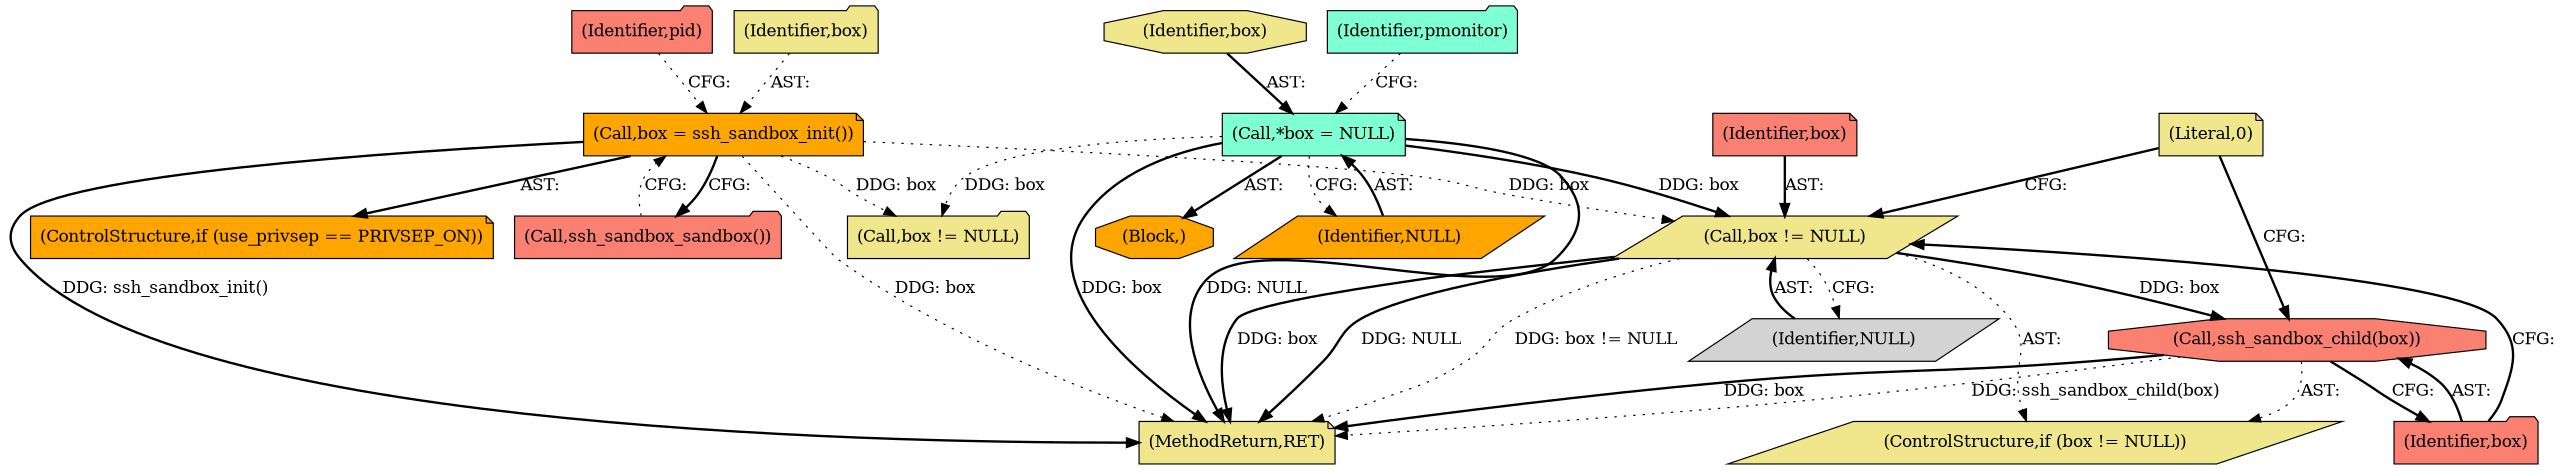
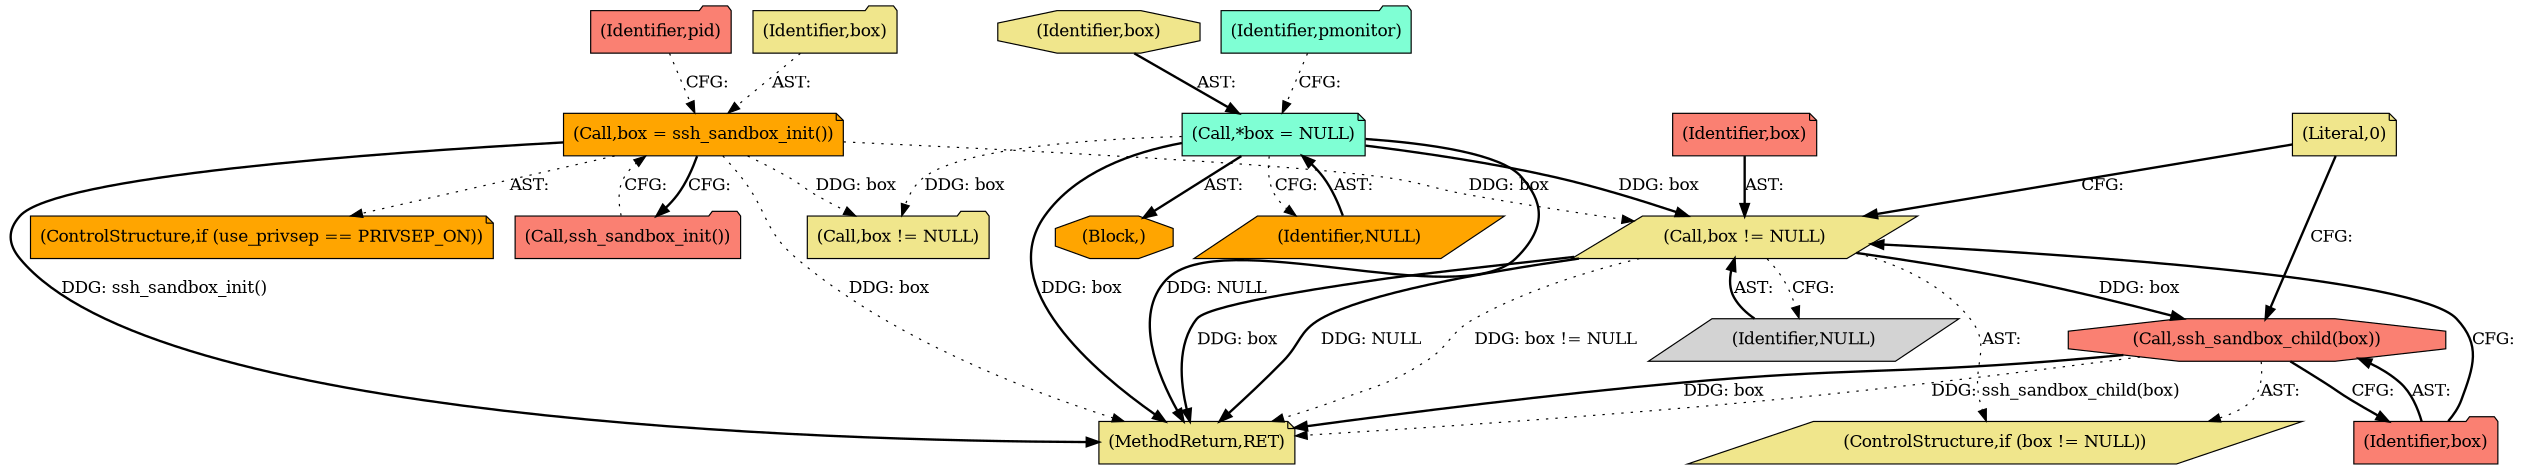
(499, 185) -> (489, 185)
(648, 237) -> (628, 237)
